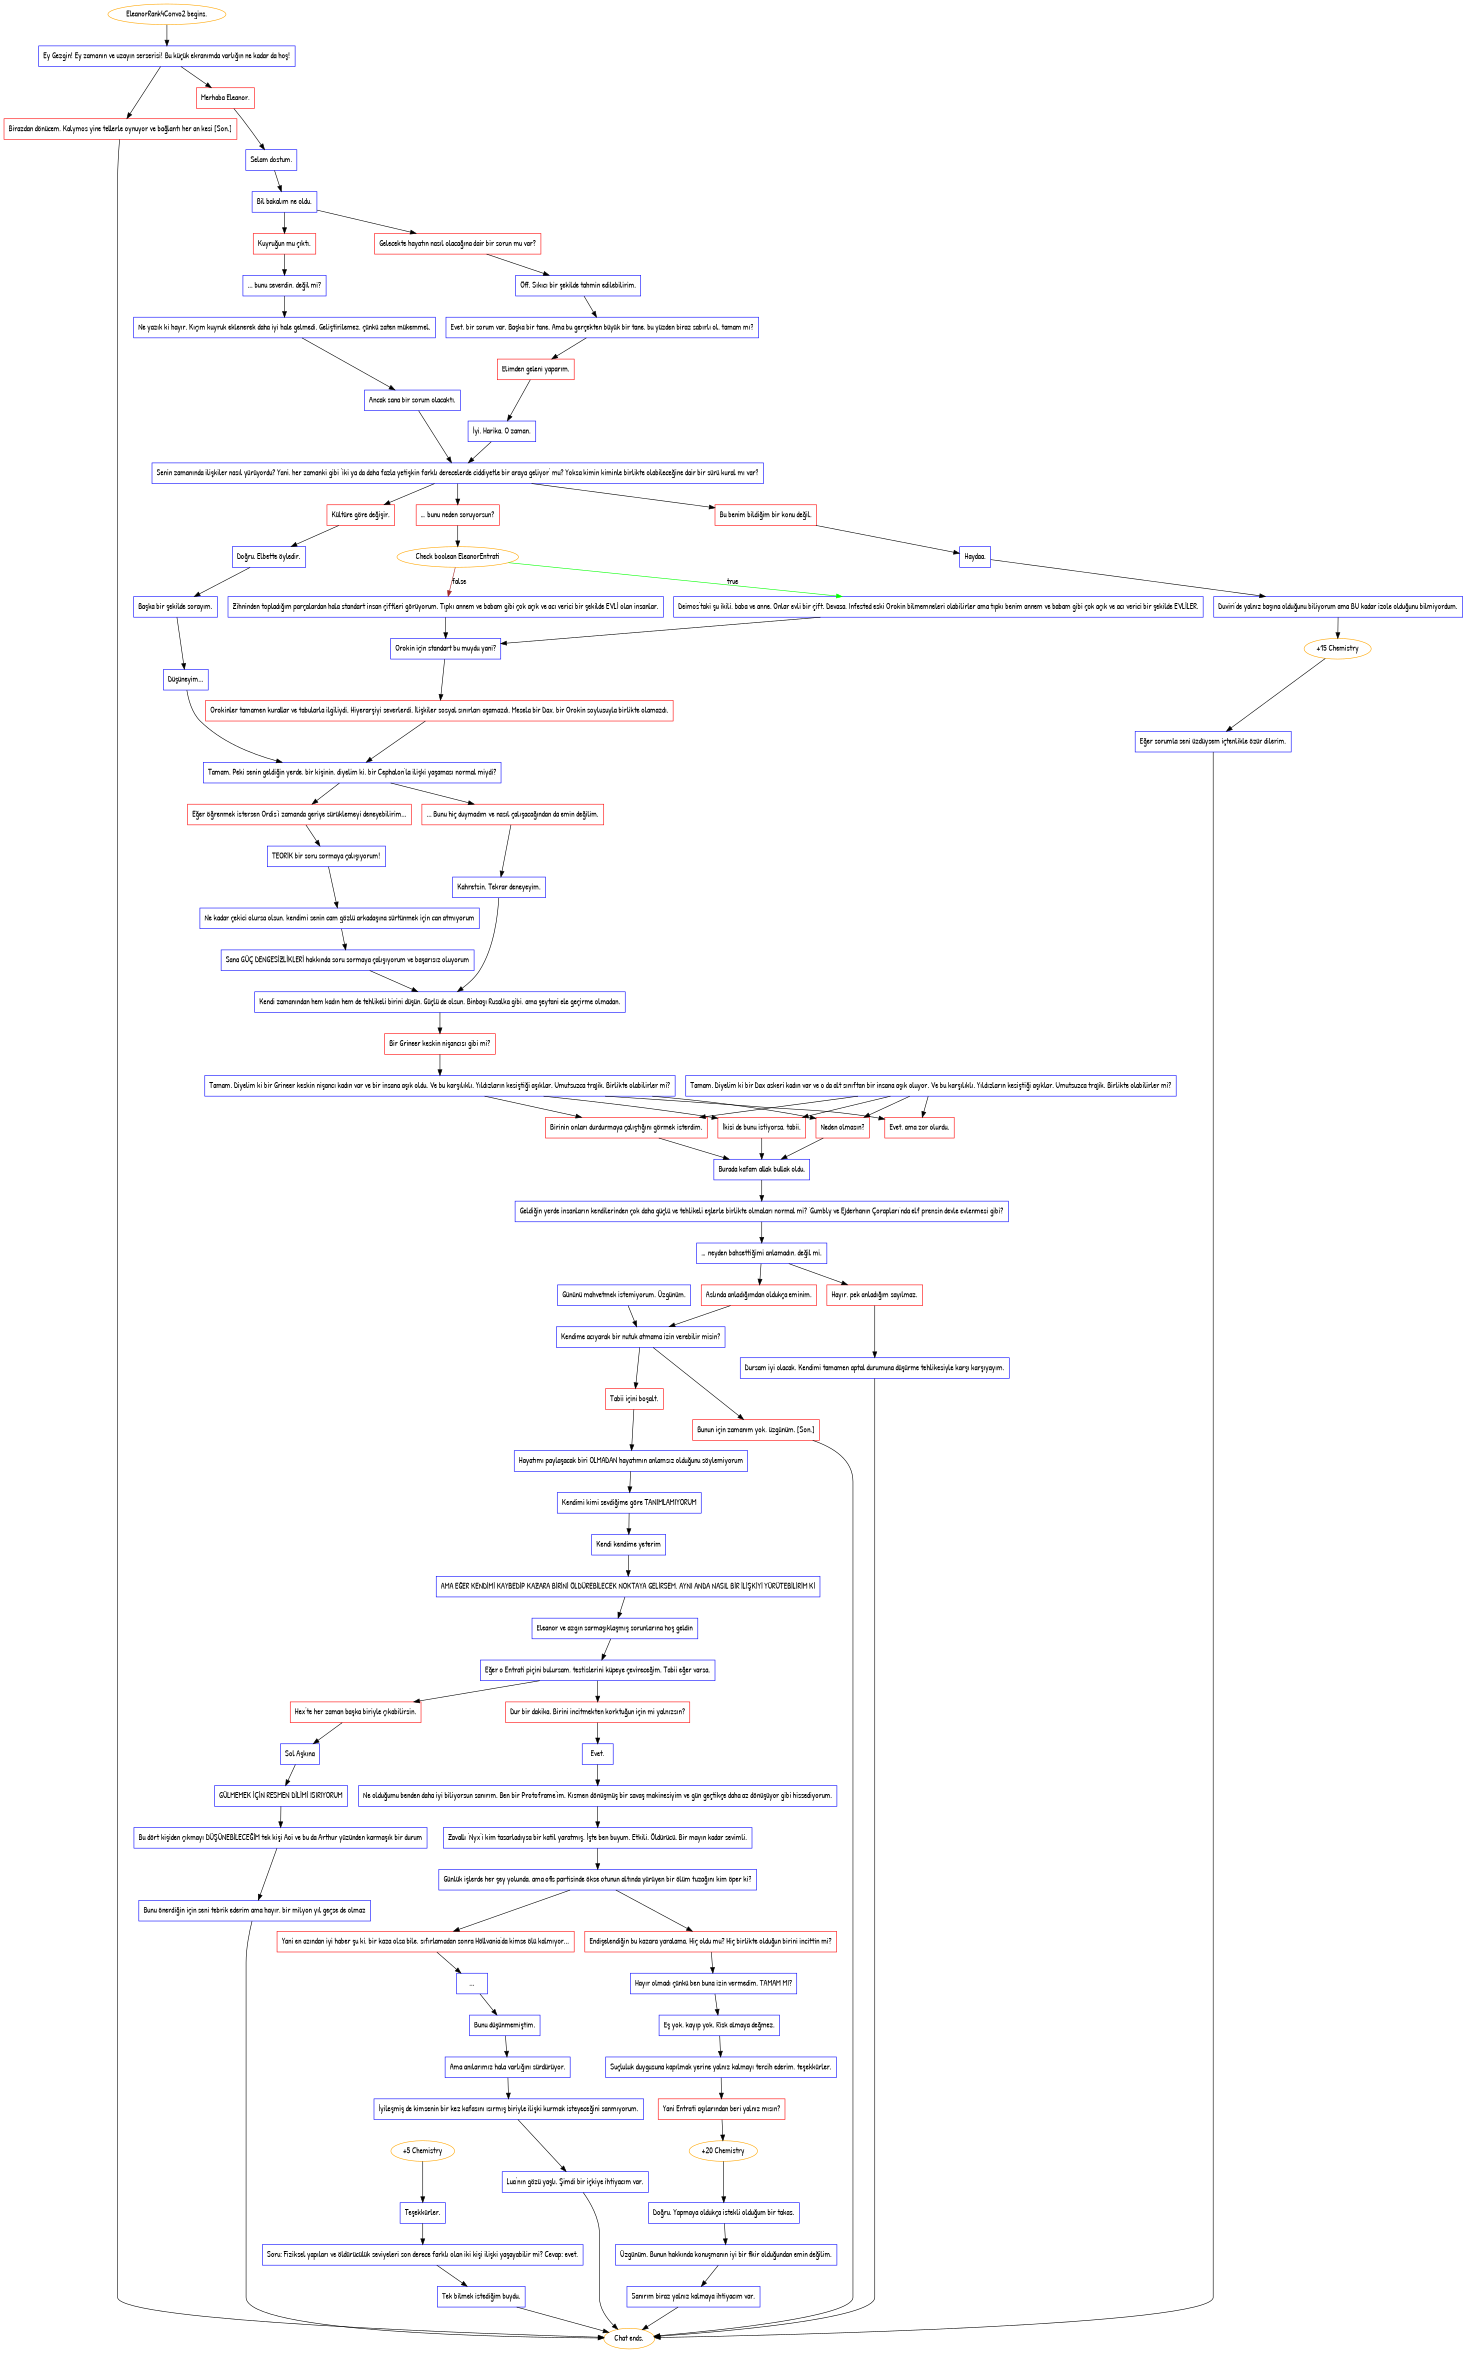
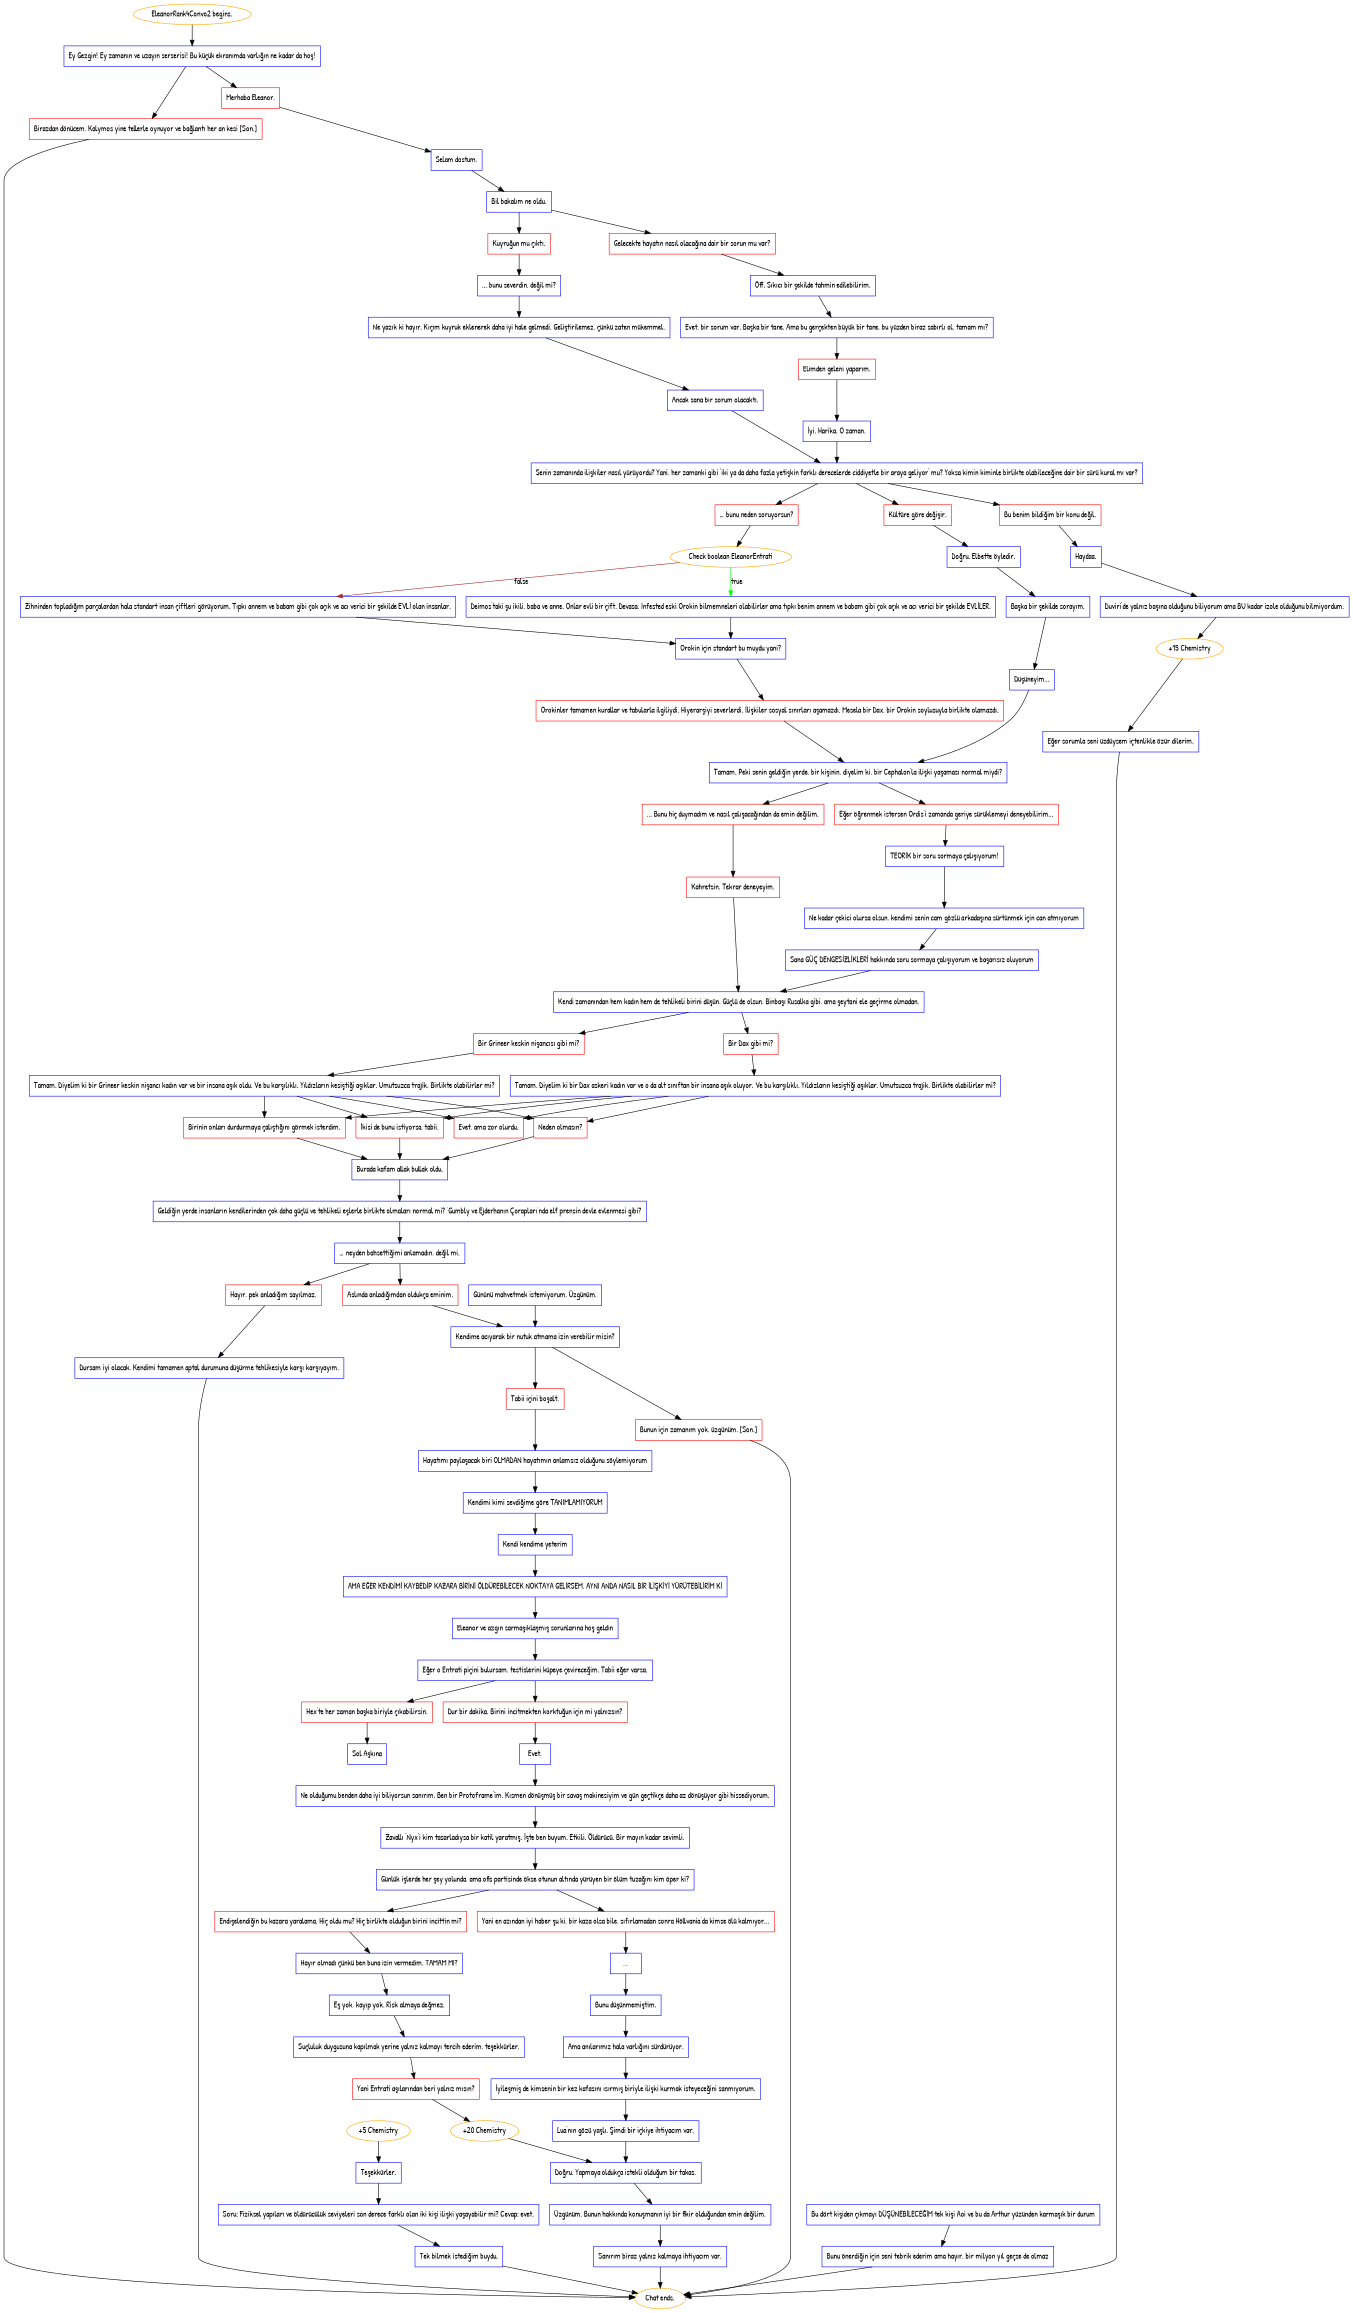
(499, 887) -> (733, 887)
none -> (751, 1044)
(281, 1796) -> none
(599, 2259) -> (626, 2149)
